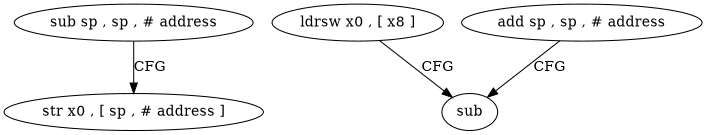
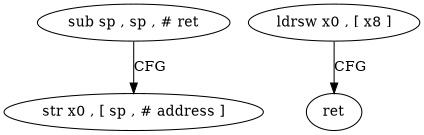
(134, 23) -> (134, 23)
(582, 23) -> none
(470, 112) -> (334, 112)
